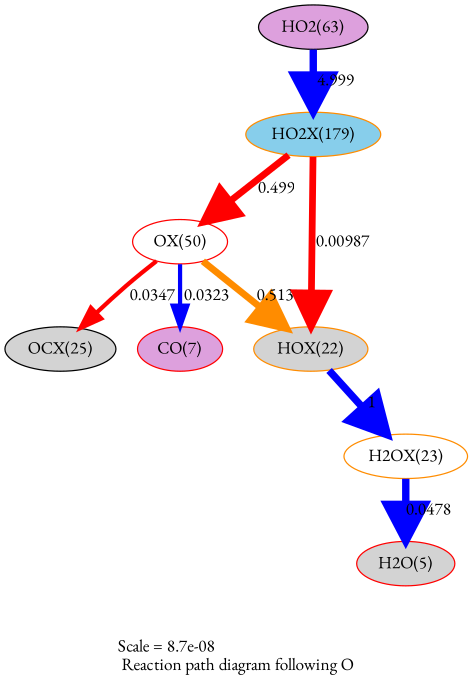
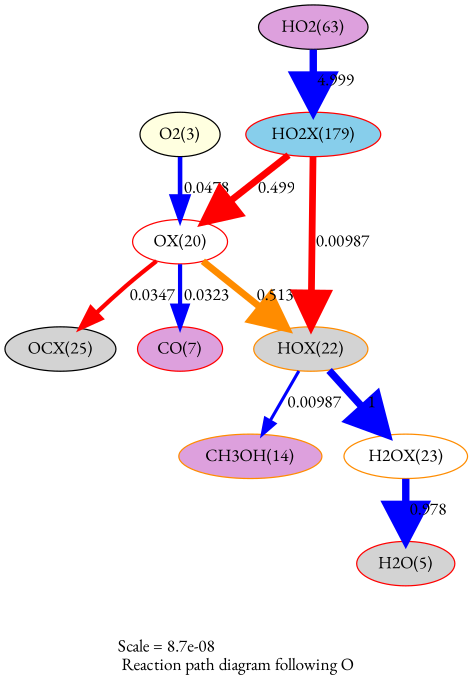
none -> (180, 134)
(313, 134) -> (313, 134)
(180, 242) -> (180, 242)
none -> (250, 456)
(427, 510) -> (427, 510)
